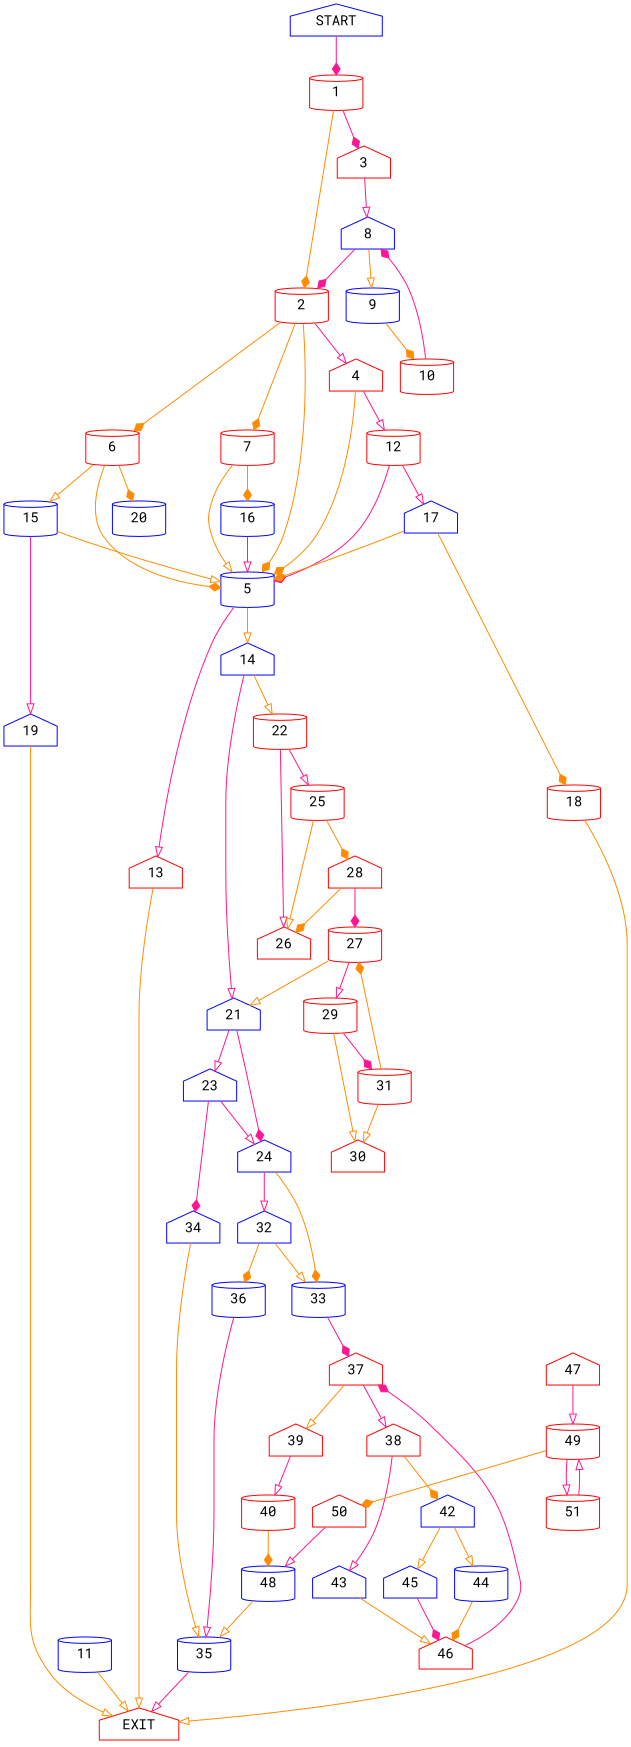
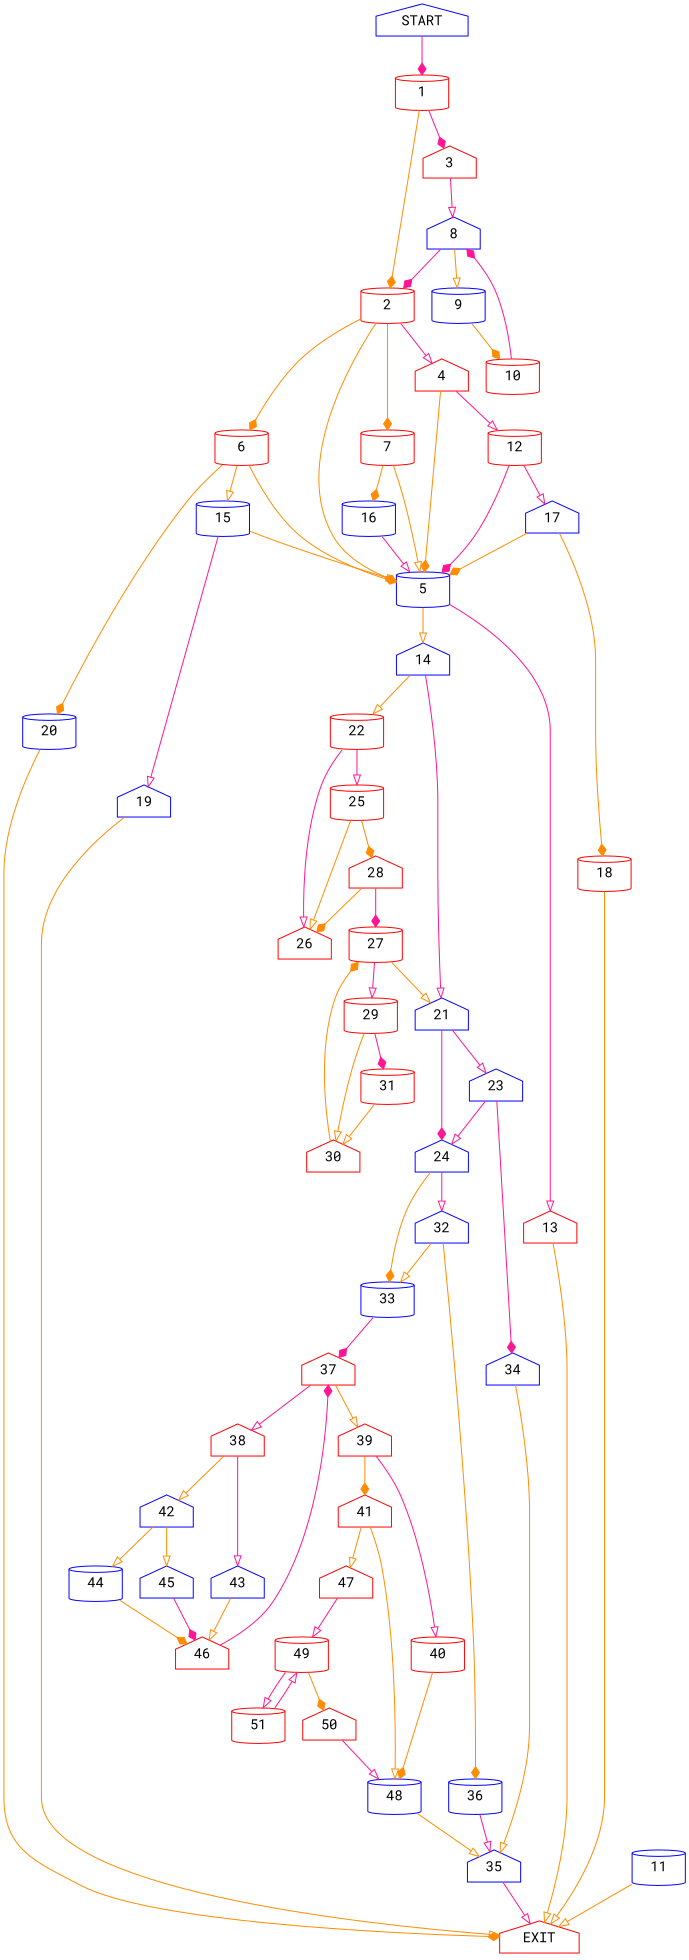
(371, 1022) -> (325, 1054)
(417, 1473) -> (205, 1475)
none -> (365, 1513)
none -> (4, 1539)
(204, 1655) -> (494, 1868)
